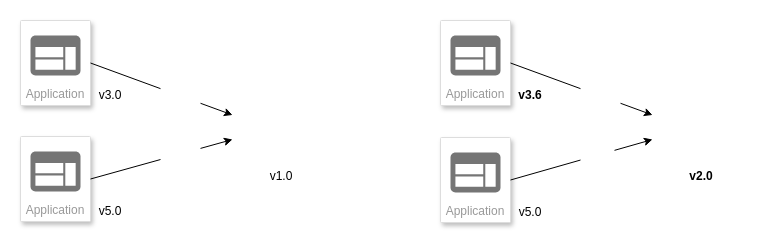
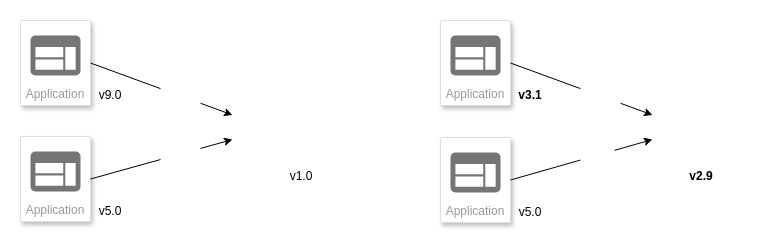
(111, 96) -> (111, 96)
(531, 96) -> (531, 96)
(282, 177) -> (302, 177)
(702, 177) -> (702, 177)
